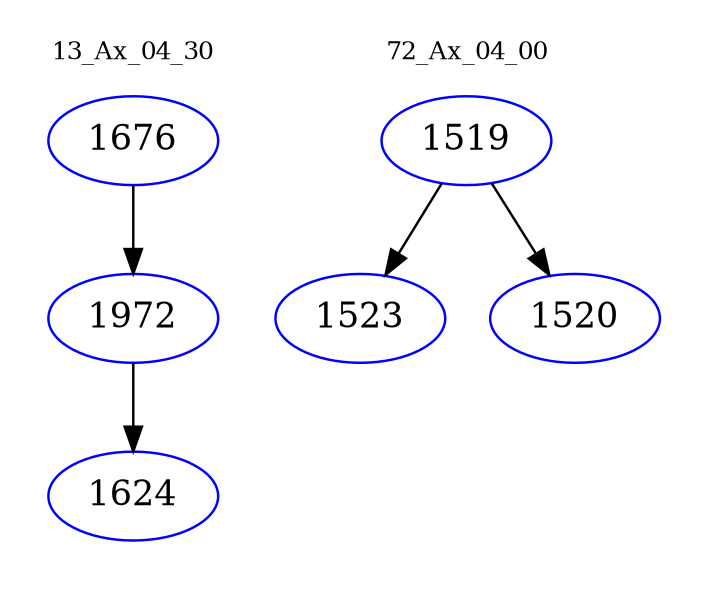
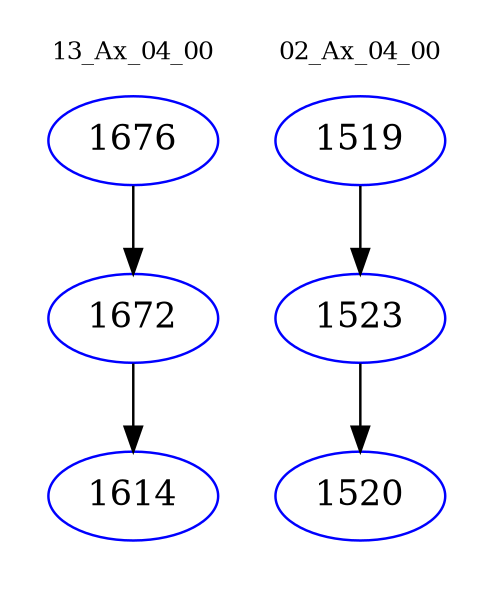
(133, 53) -> (133, 53)
(468, 53) -> (360, 53)
(514, 218) -> (360, 395)
(133, 318) -> (133, 318)
(133, 496) -> (133, 496)
